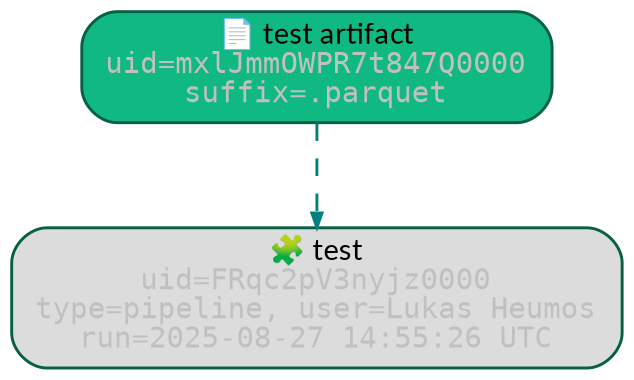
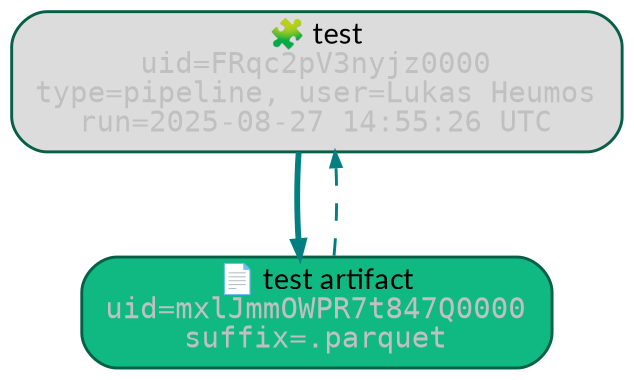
none -> (297, 196)
